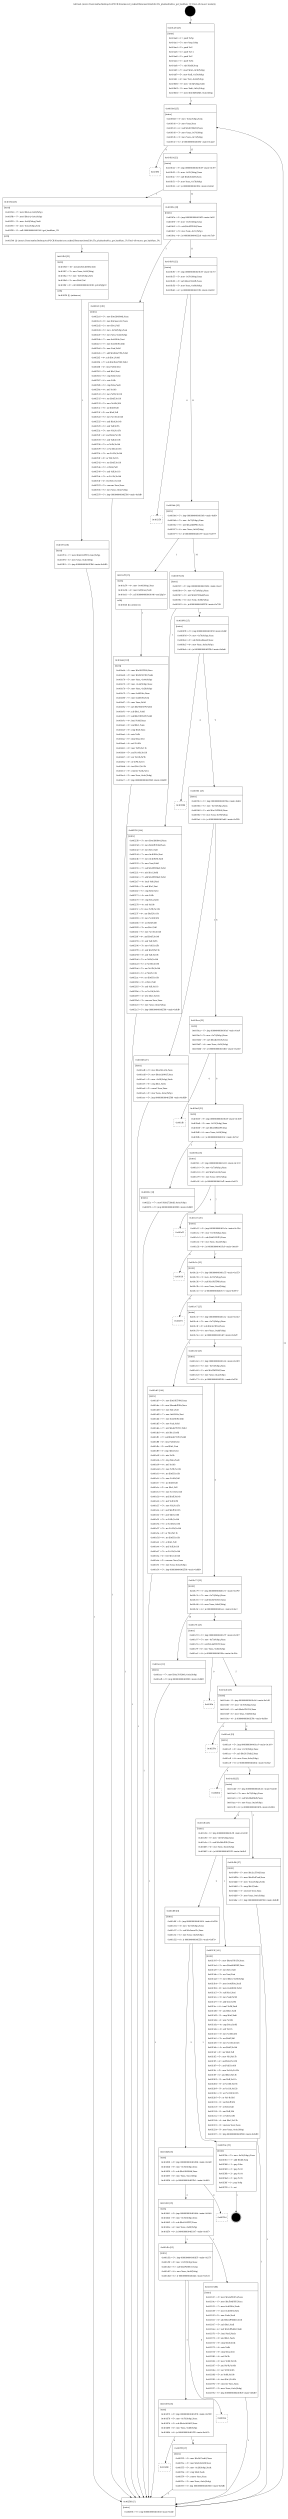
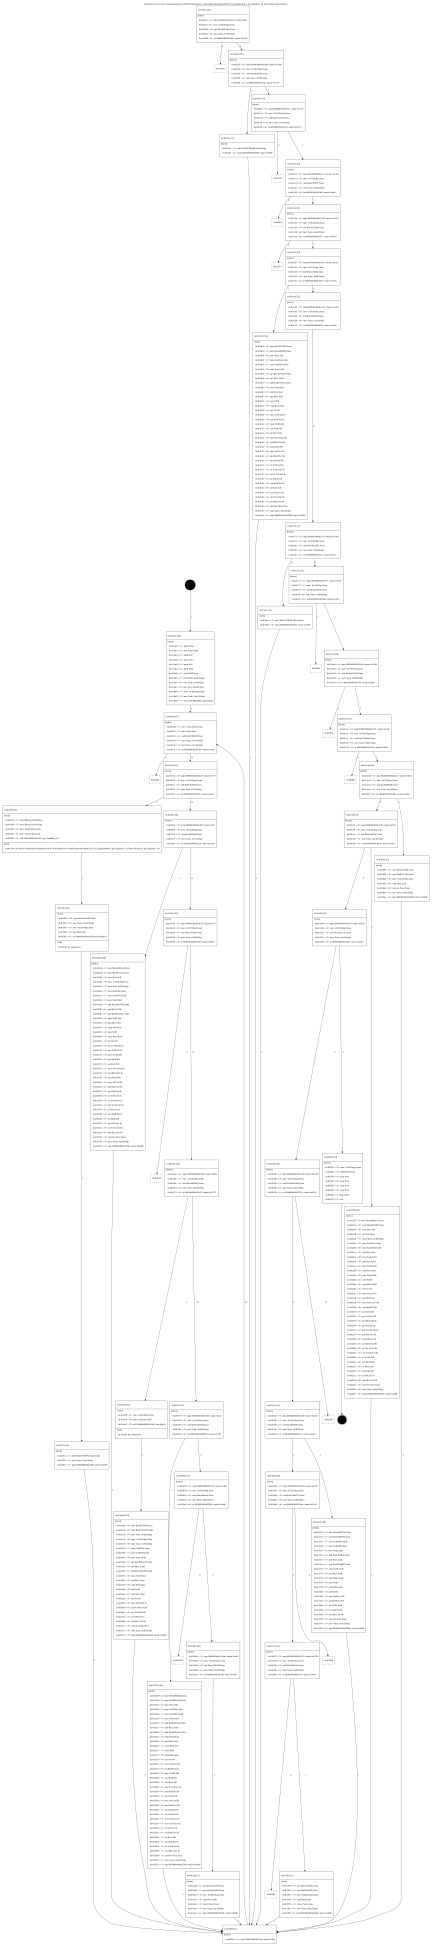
(216, 919) -> none
